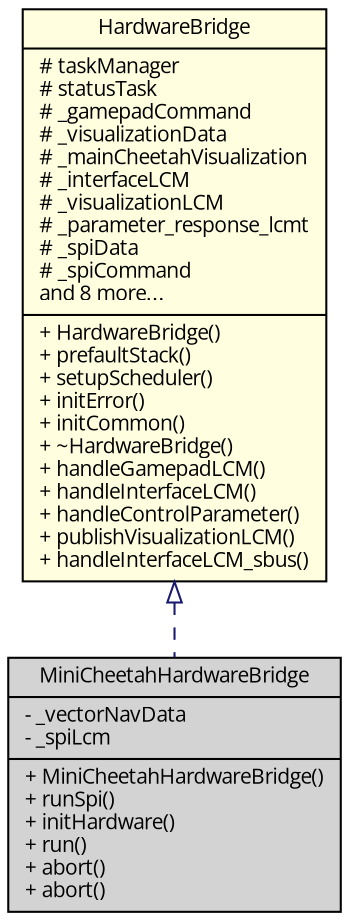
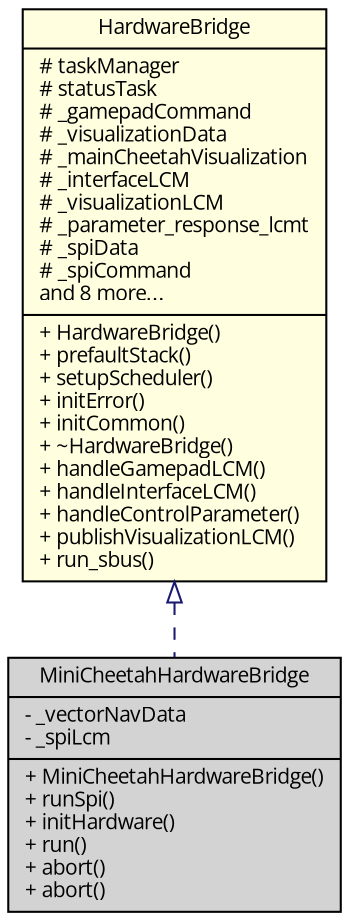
(175, 561) -> (97, 561)
